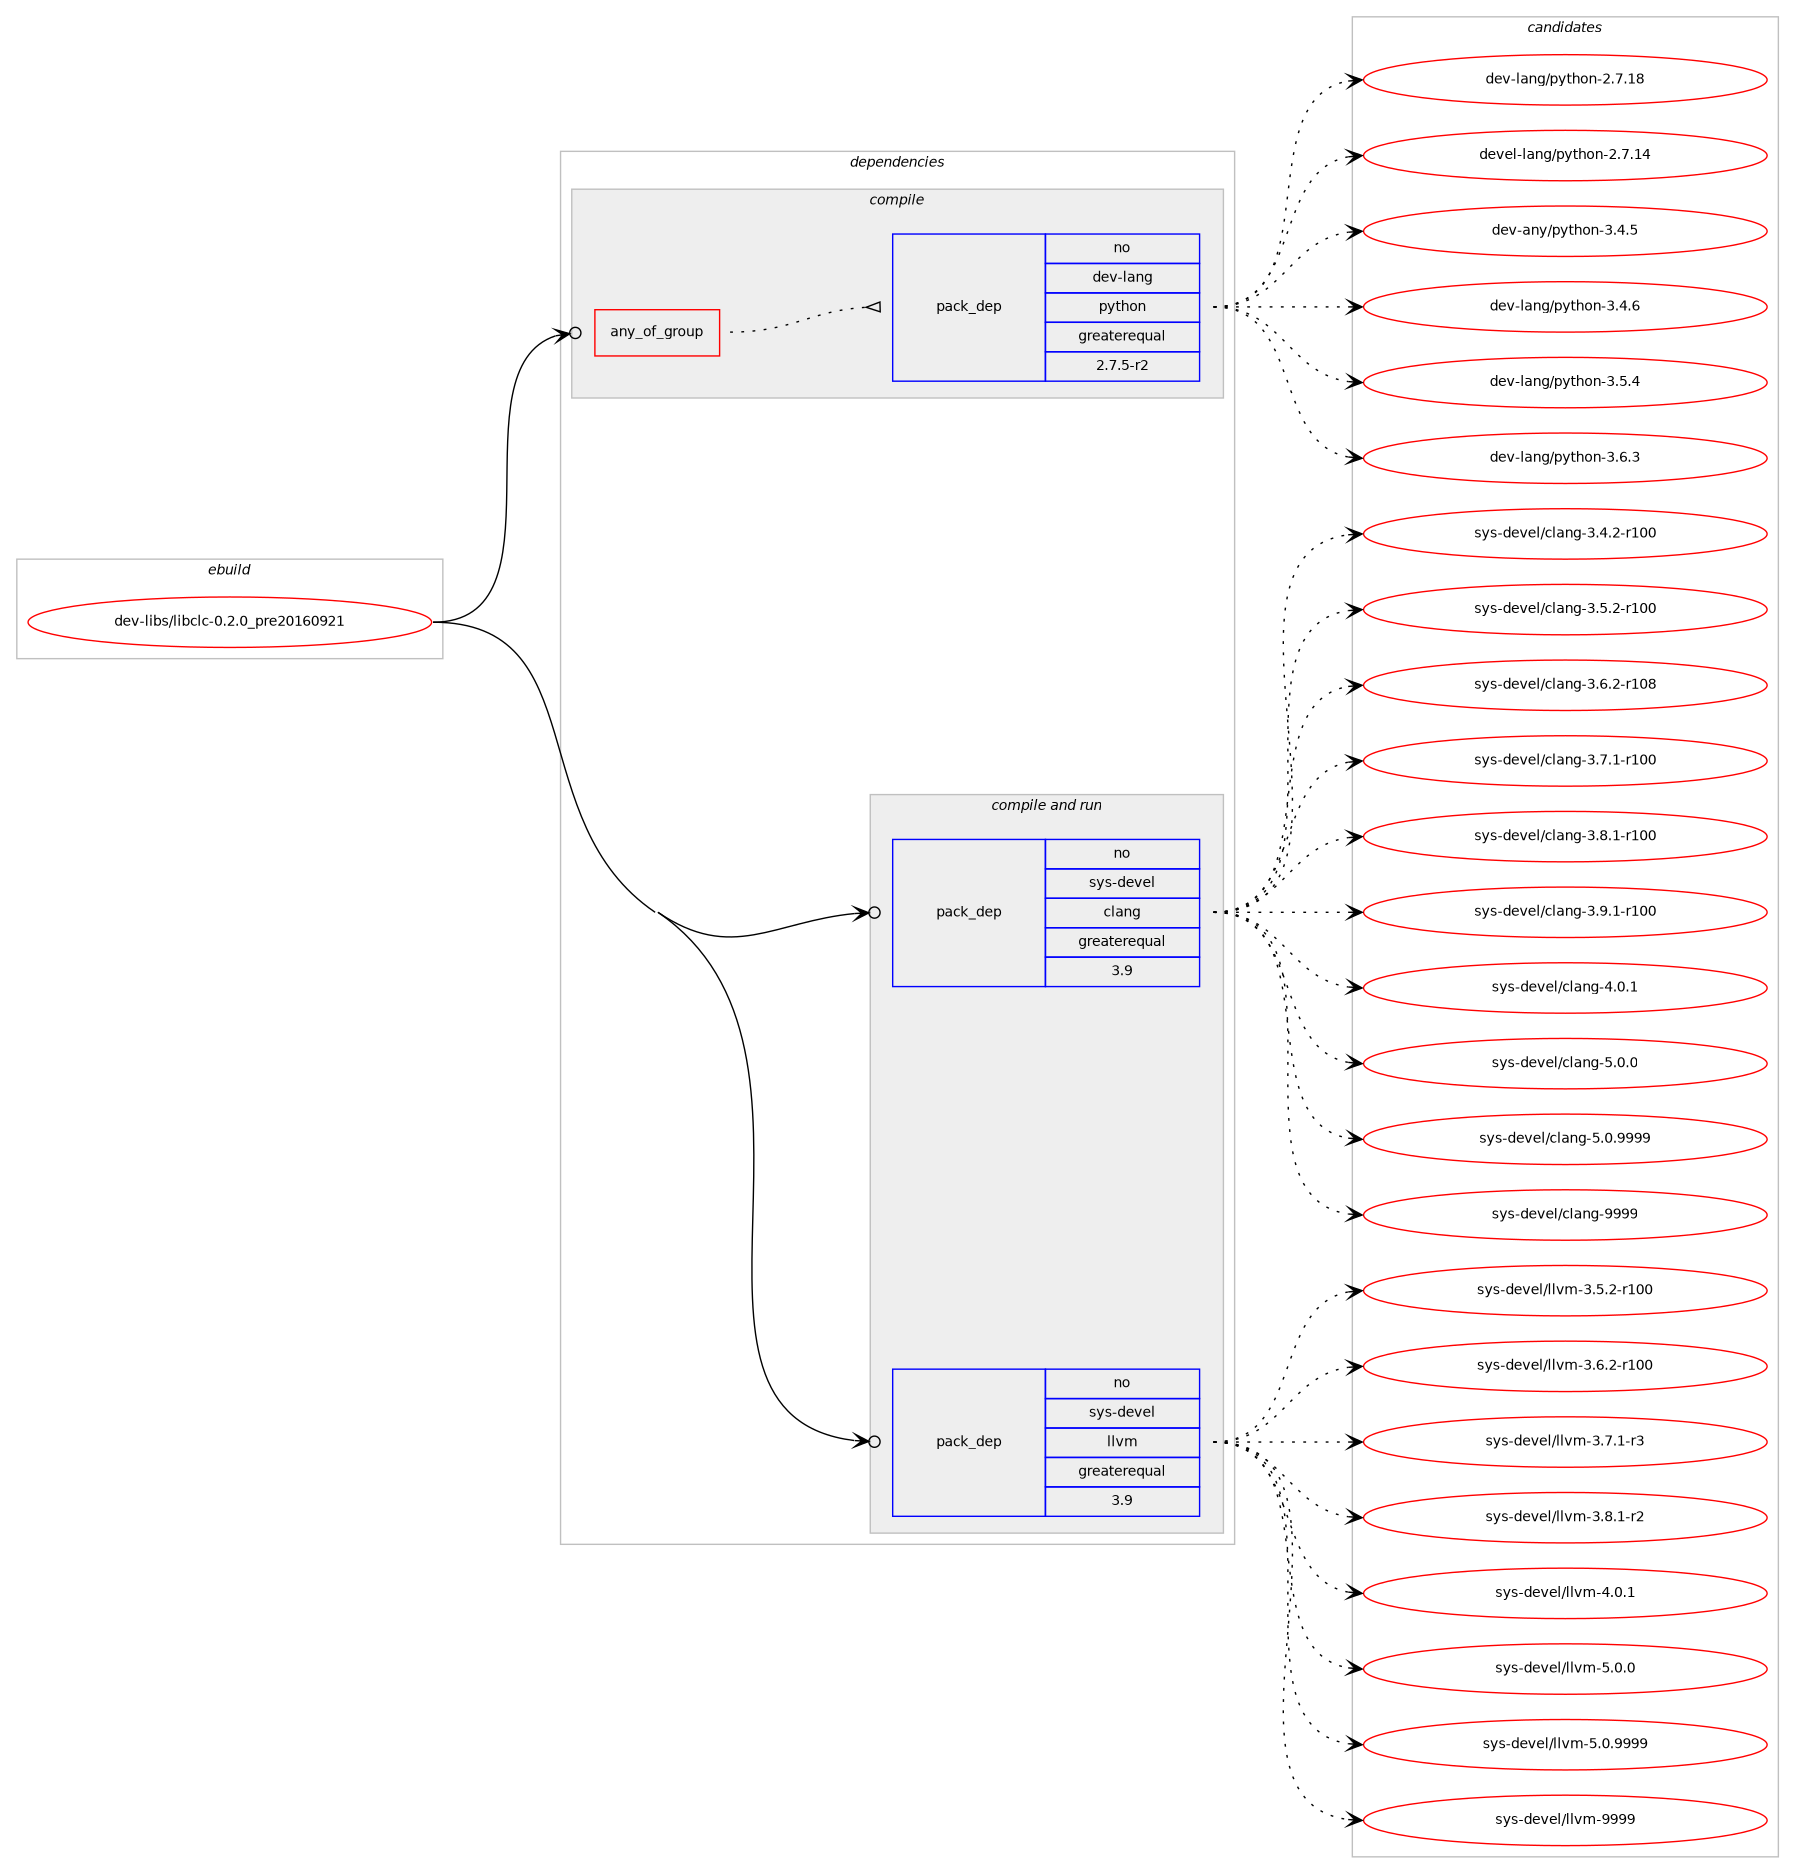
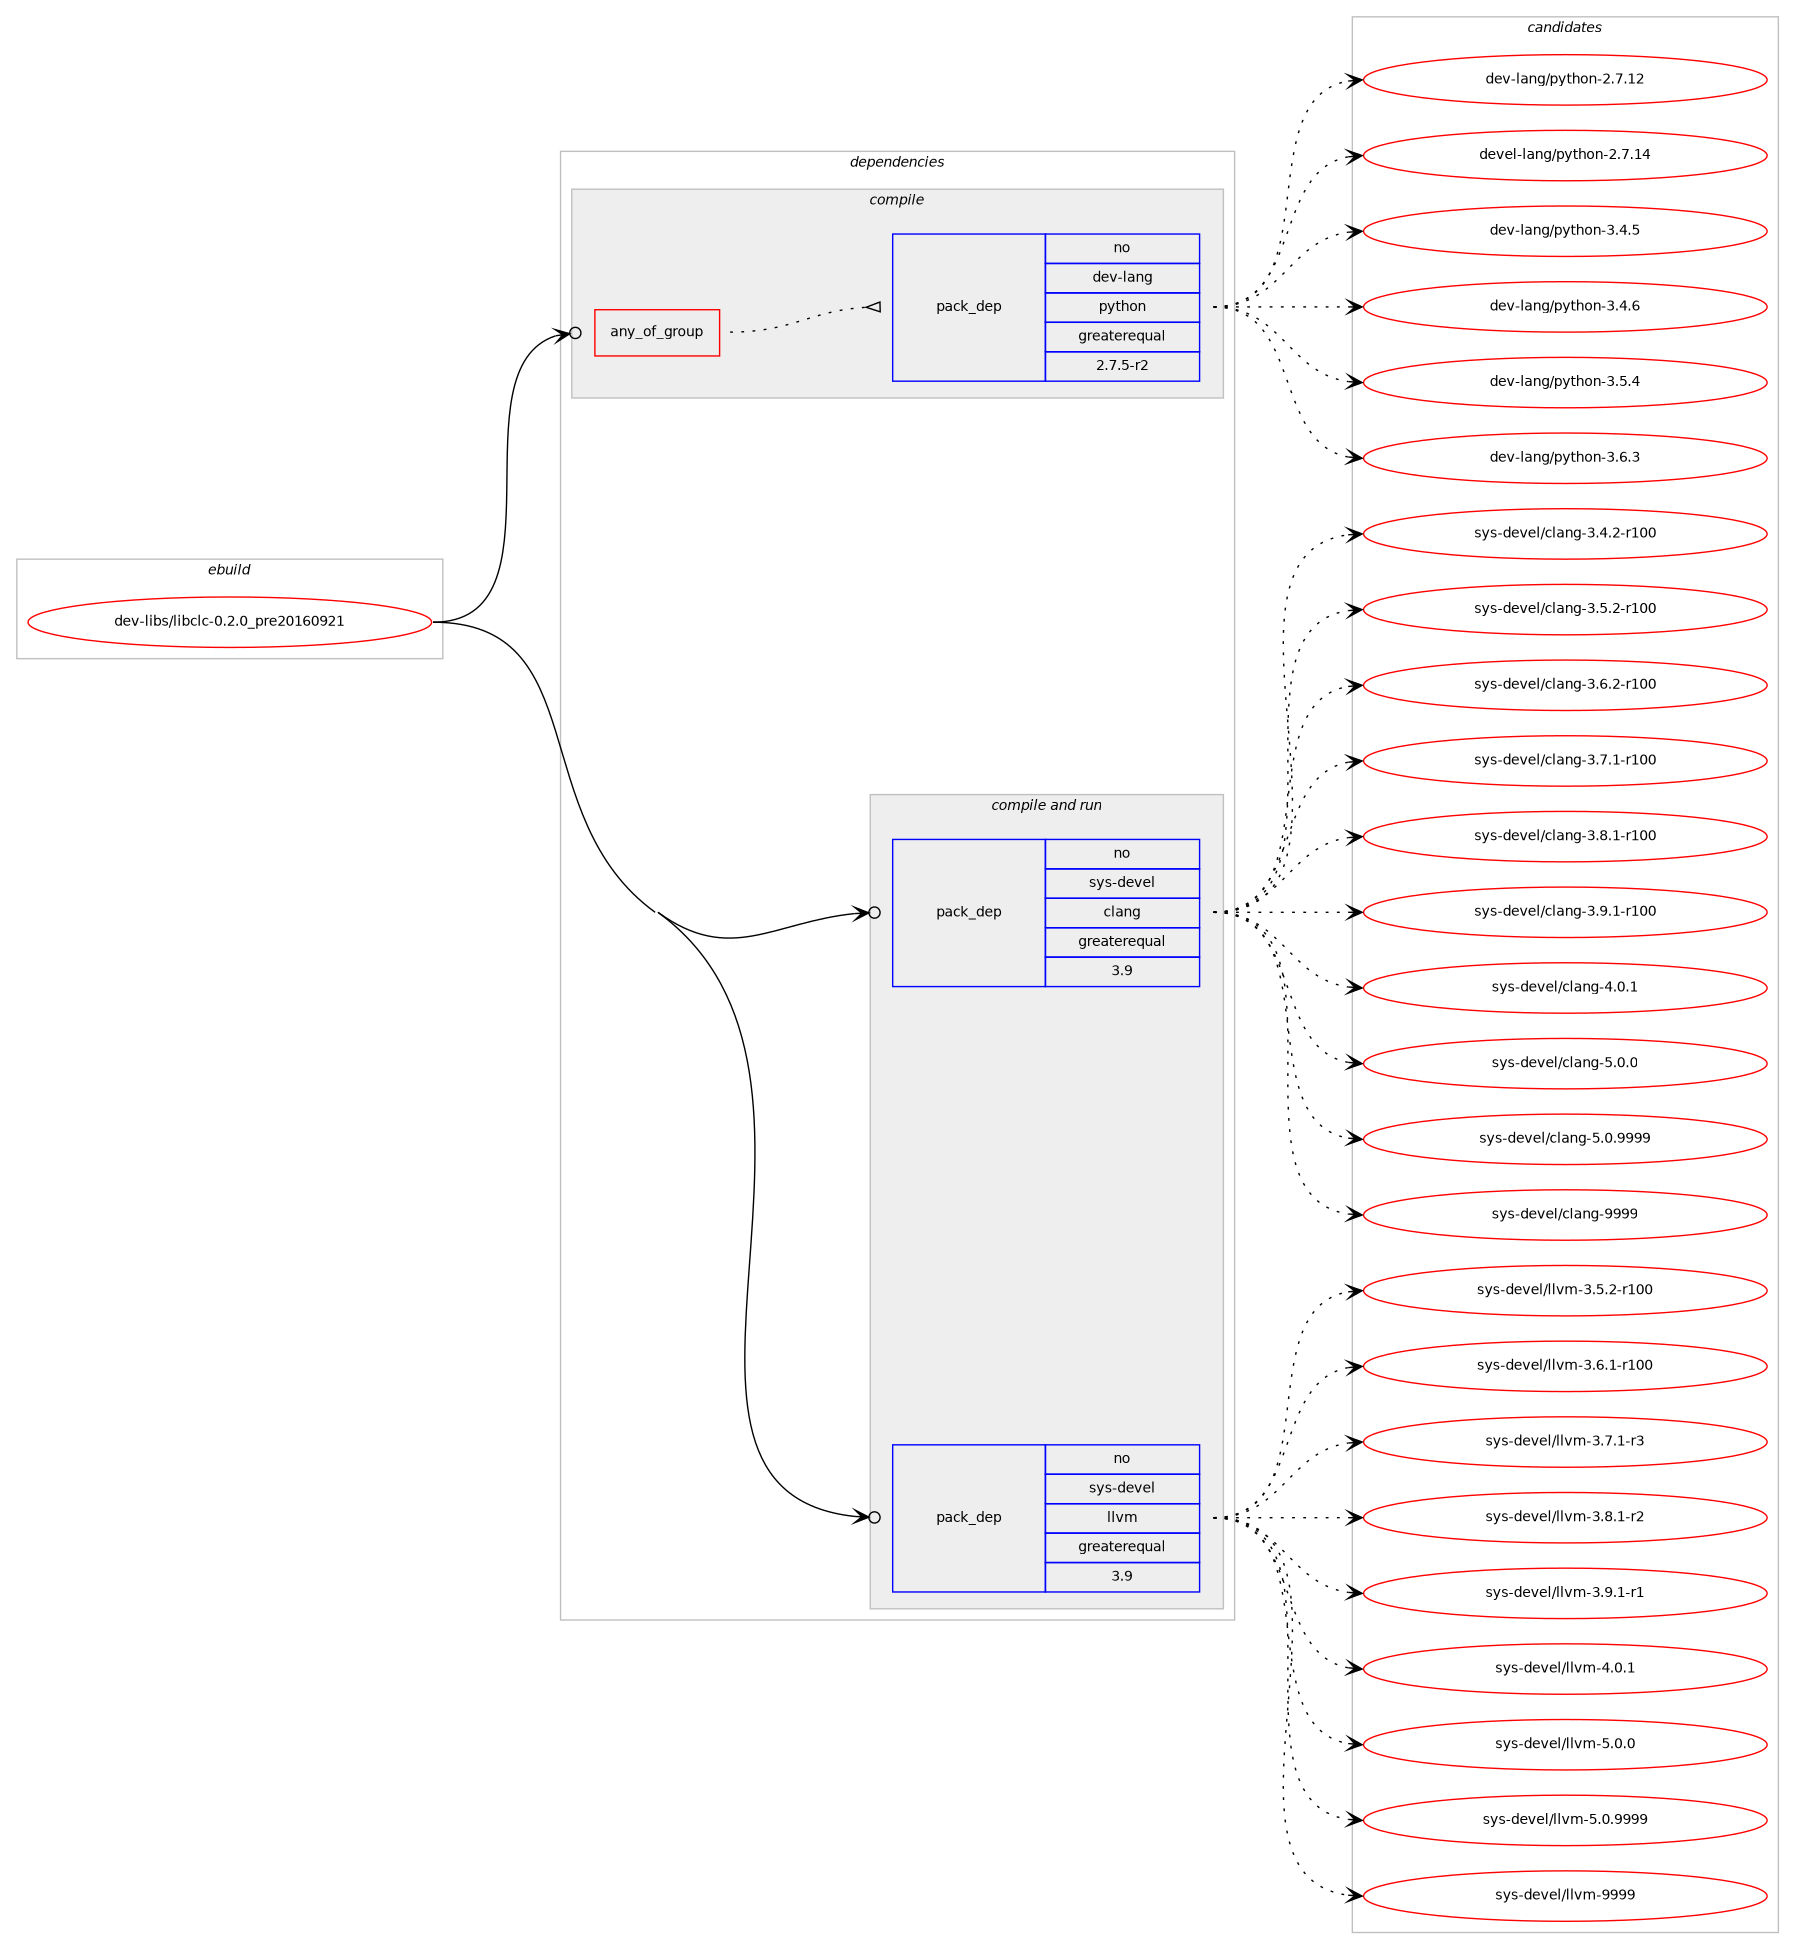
(1565, 80) -> (1565, 80)
(1565, 231) -> (1565, 231)
(1565, 685) -> (1565, 685)
(1565, 1366) -> (1565, 1366)
none -> (1565, 1593)
